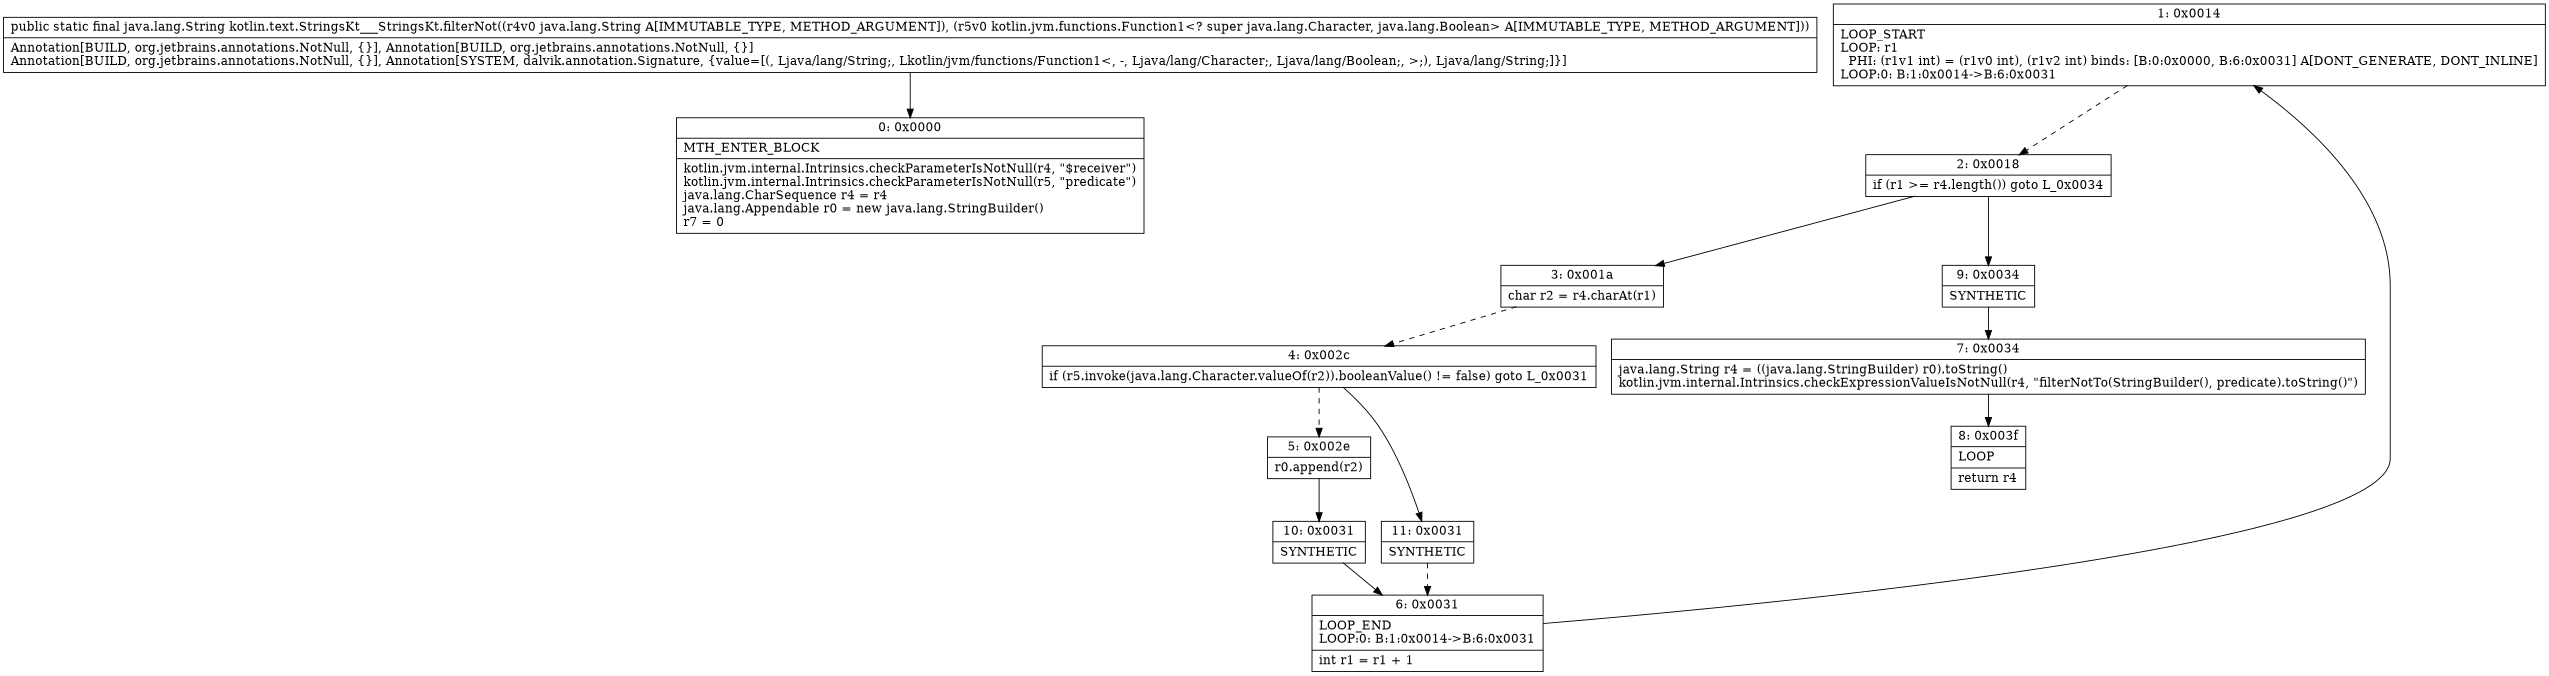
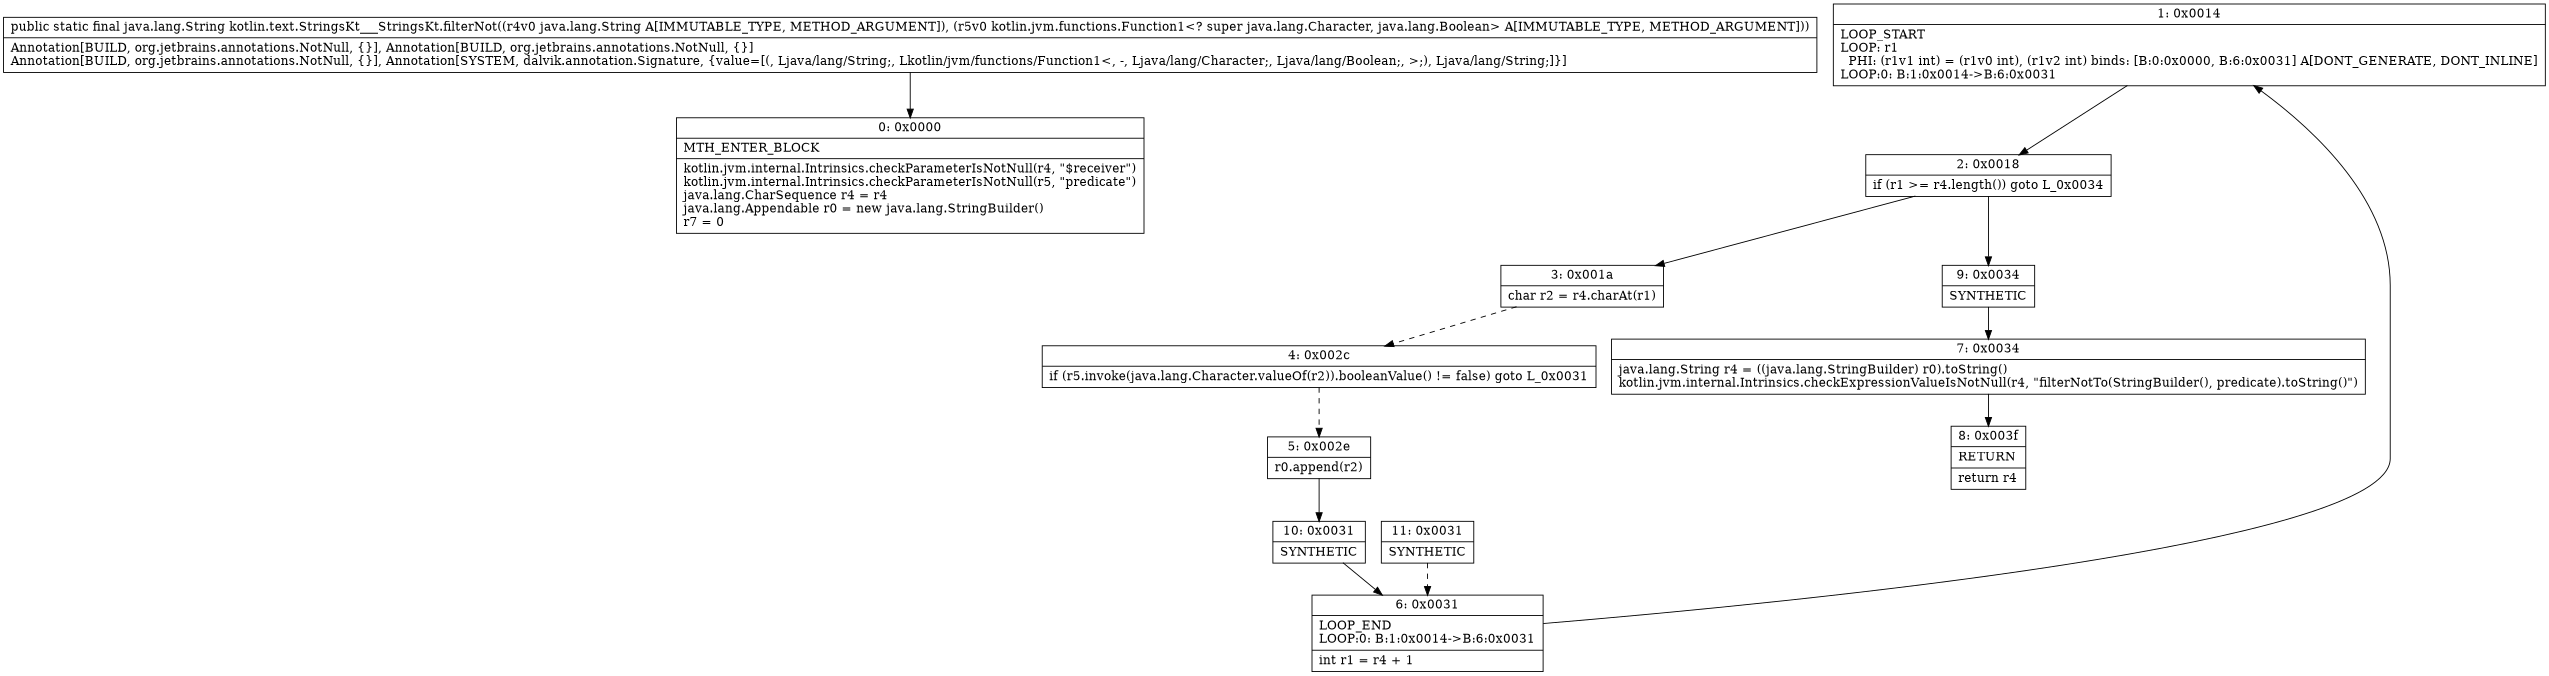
(2077, 118) -> (2077, 118)
(1390, 444) -> none
(1977, 457) -> (1987, 457)
(1367, 660) -> (1367, 660)
